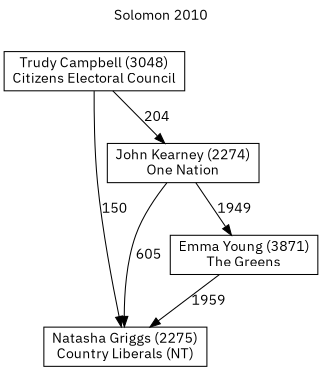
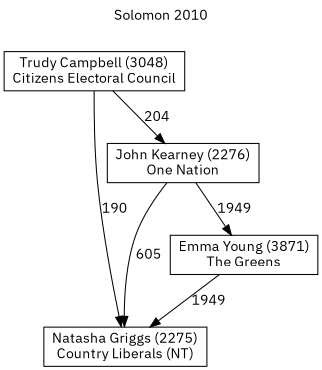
(183, 163) -> (183, 163)
(115, 209) -> (115, 209)
(209, 301) -> (209, 301)
